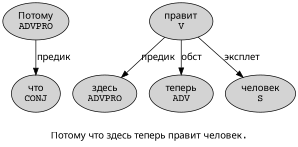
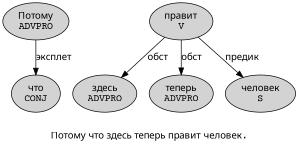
(54, 57) -> (54, 57)
(158, 57) -> (158, 57)
(242, 57) -> (242, 57)
(181, 94) -> (181, 94)
